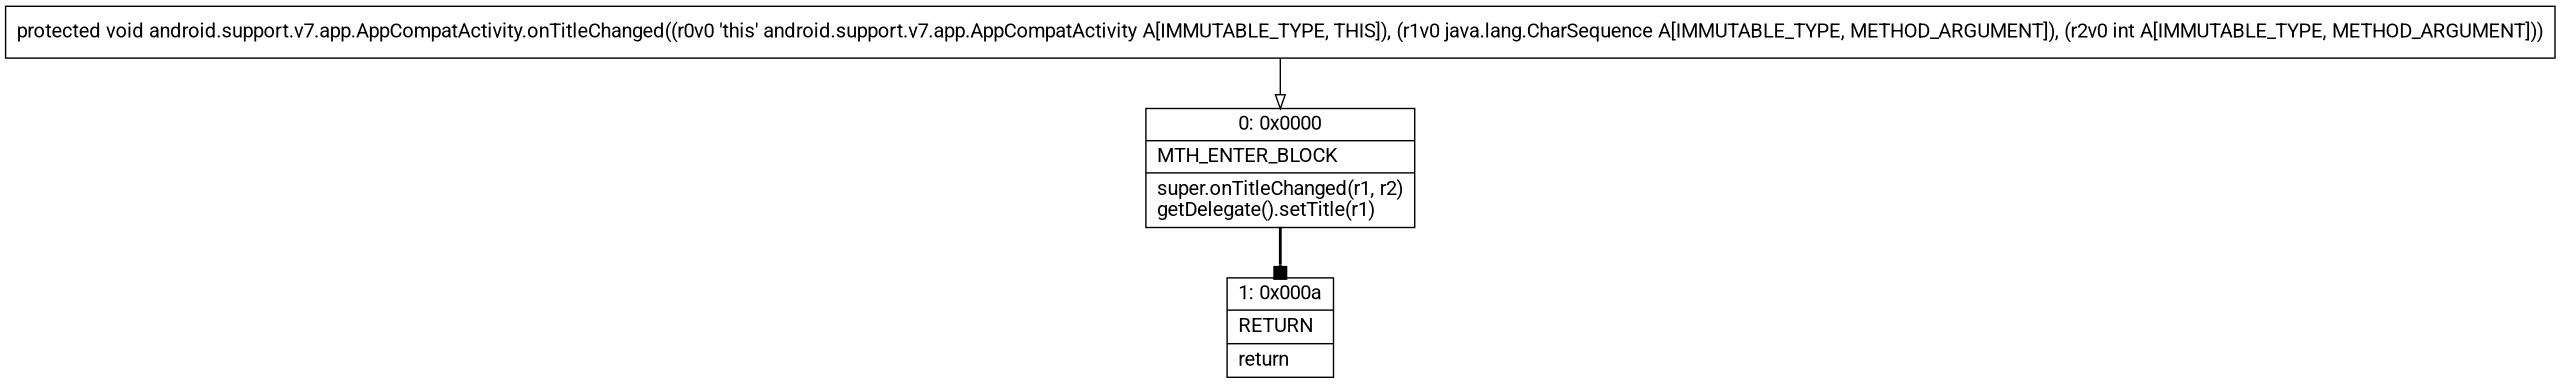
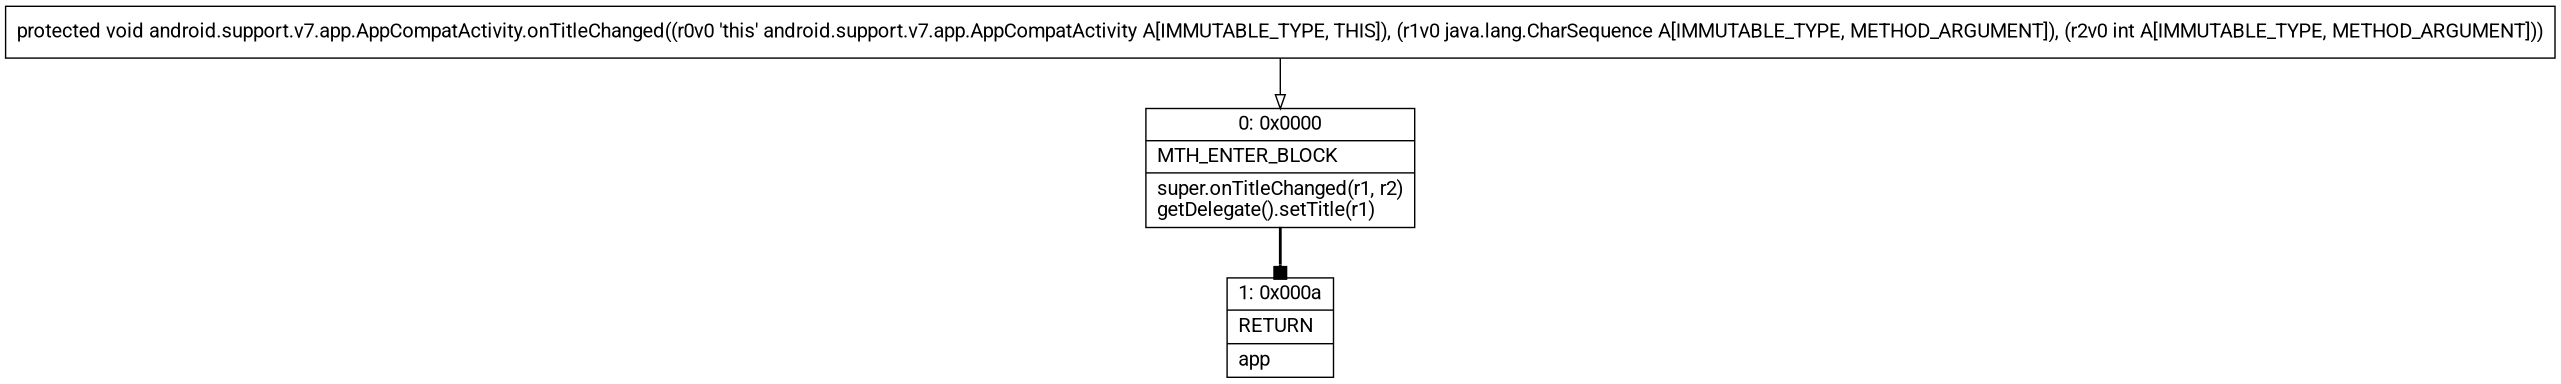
(1264, 360) -> (1254, 360)
